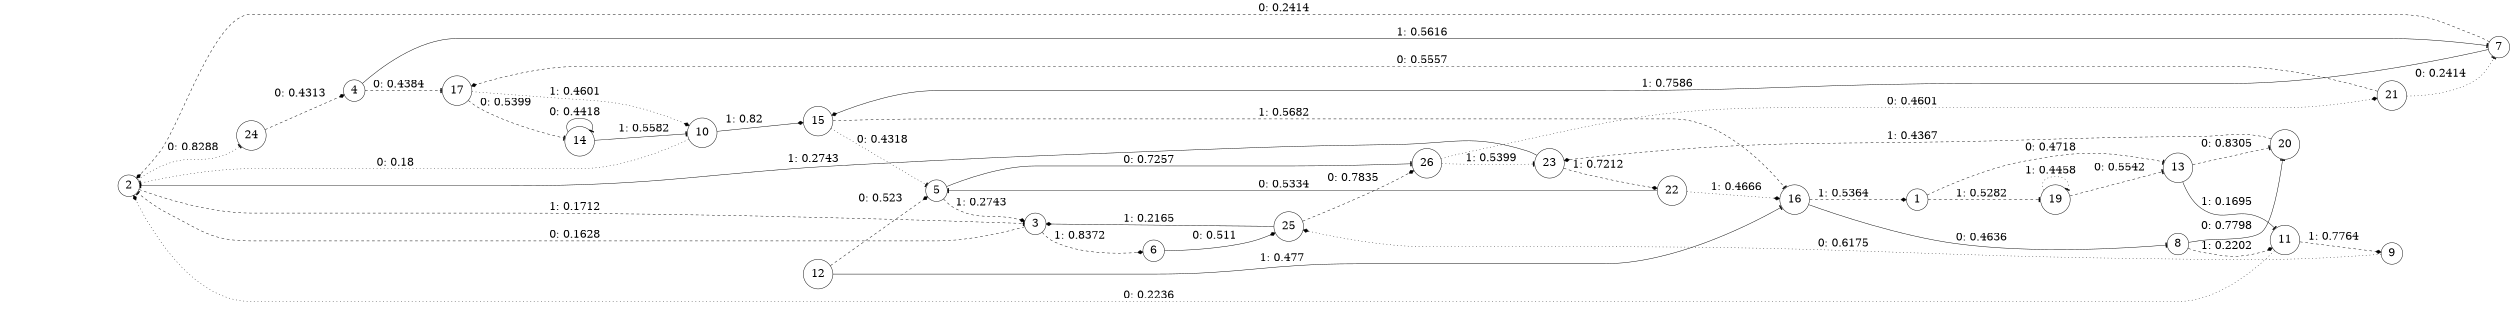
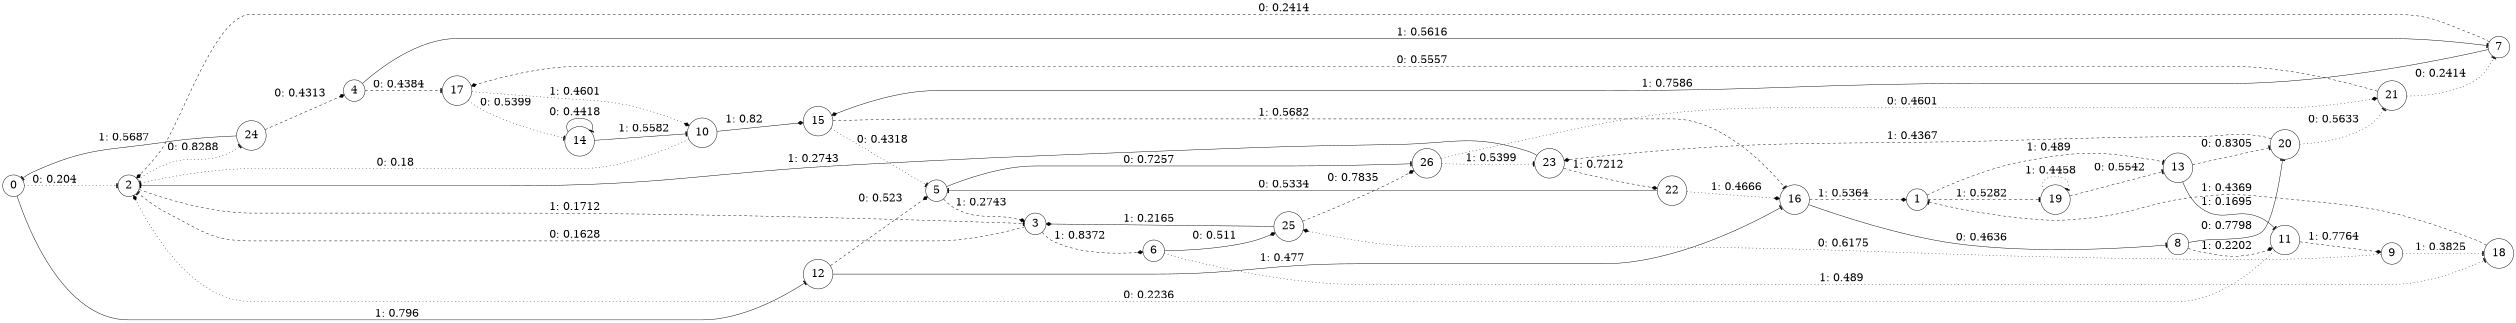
(514, 123) -> (514, 123)
none -> (2346, 136)
(2055, 148) -> (2055, 148)
none -> (13, 186)
none -> (2499, 253)
